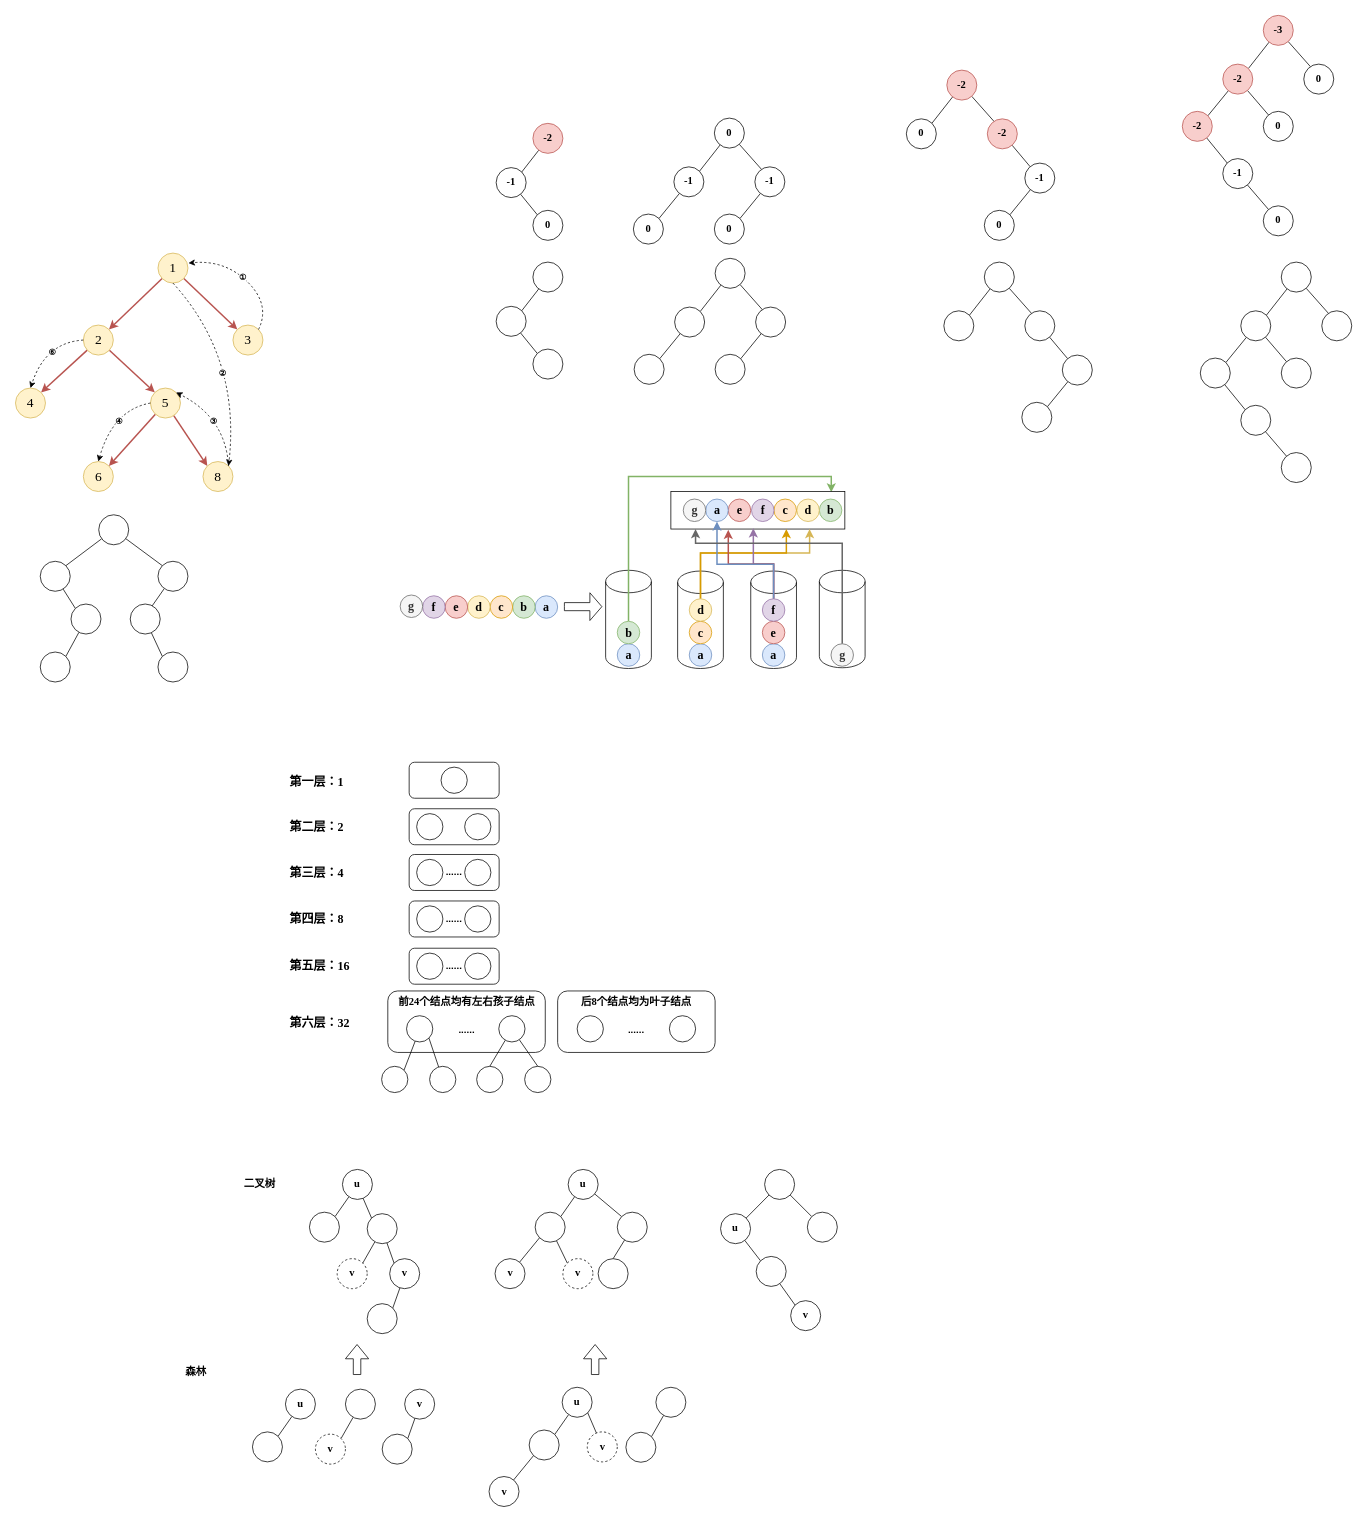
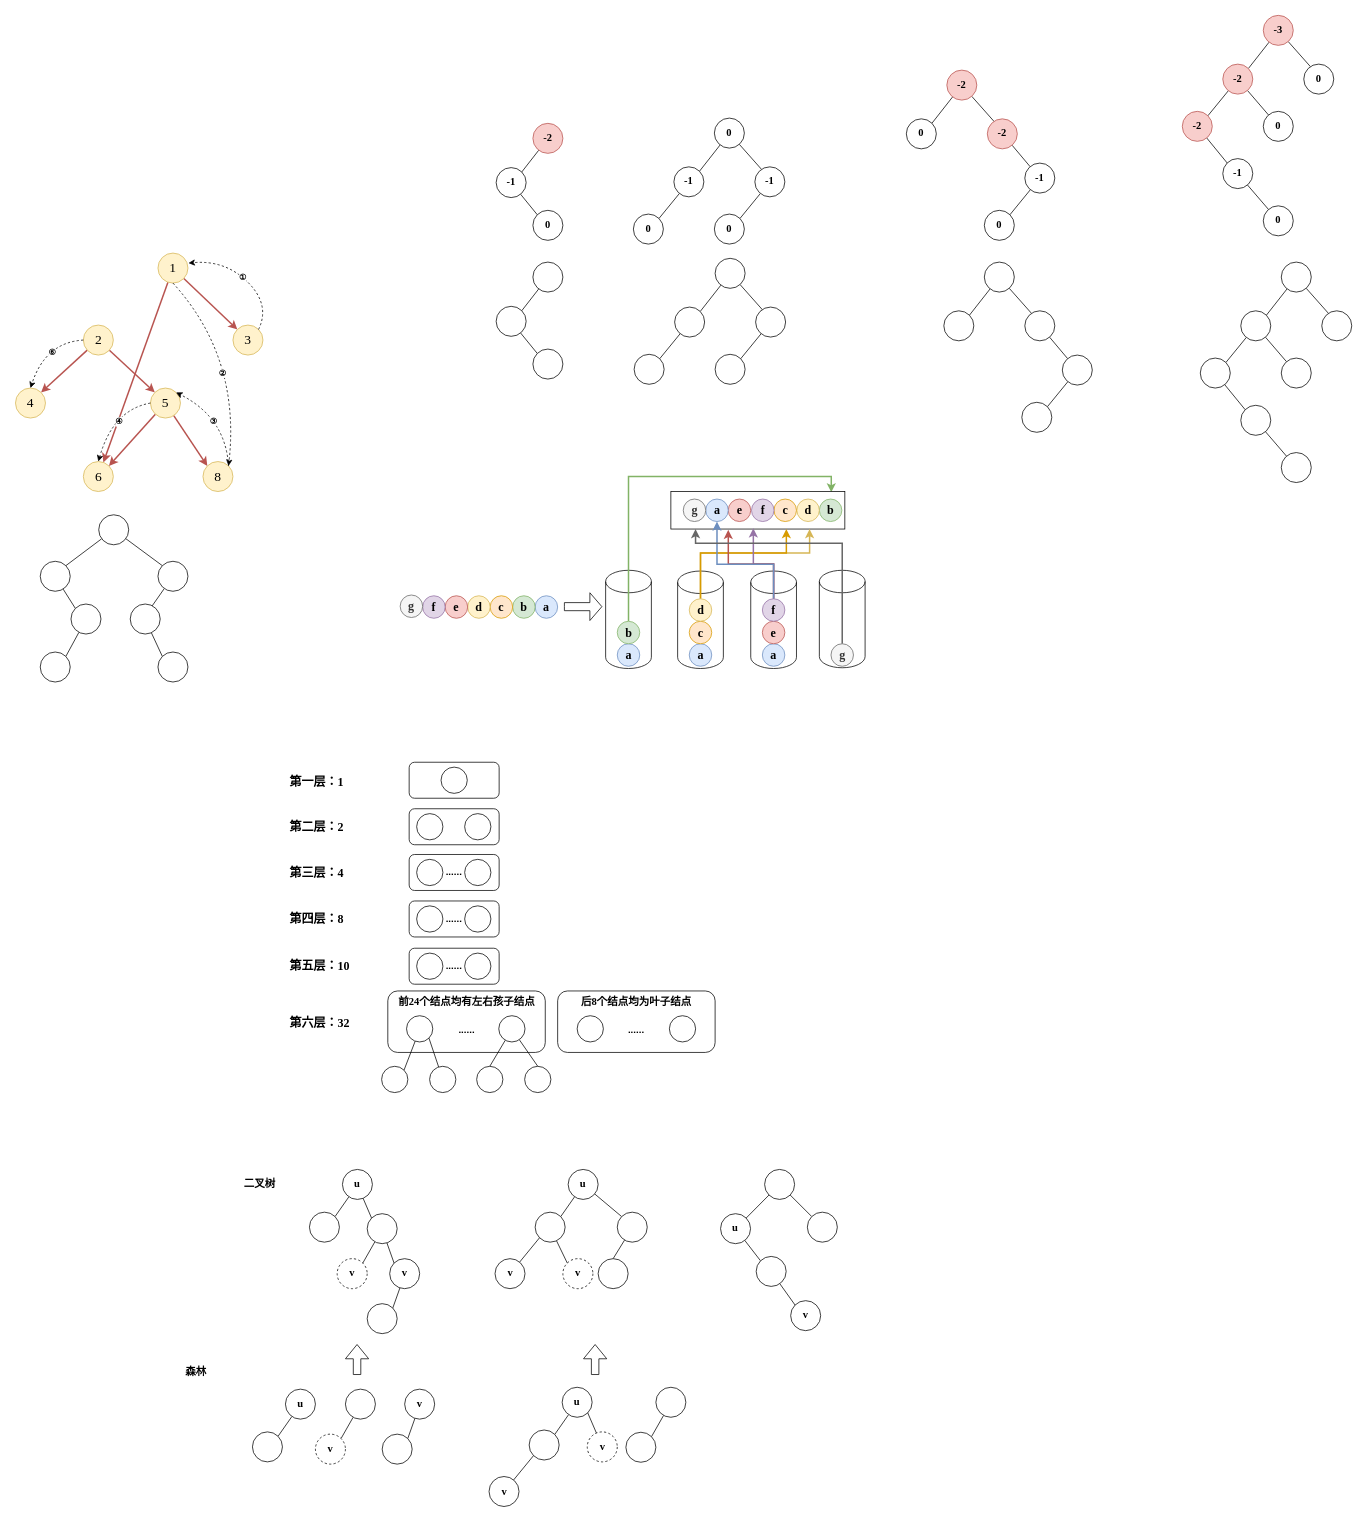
(138, 302) -> (144, 348)
(311, 966) -> (311, 966)
